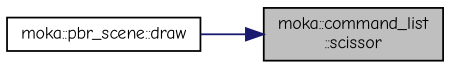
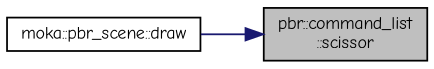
(353, 34) -> (346, 34)
